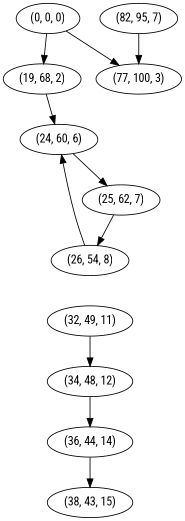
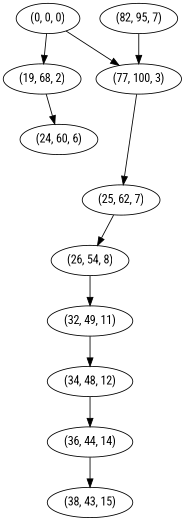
(87, 167) -> (131, 135)
(72, 205) -> (90, 287)
